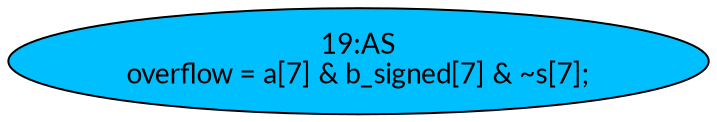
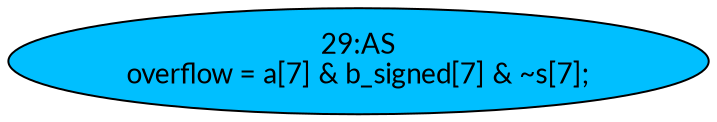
(359, 61) -> (359, 61)
